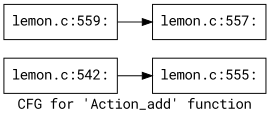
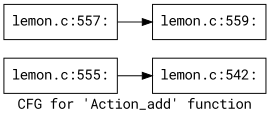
(130, 22) -> (130, 22)
(130, 76) -> (130, 76)
